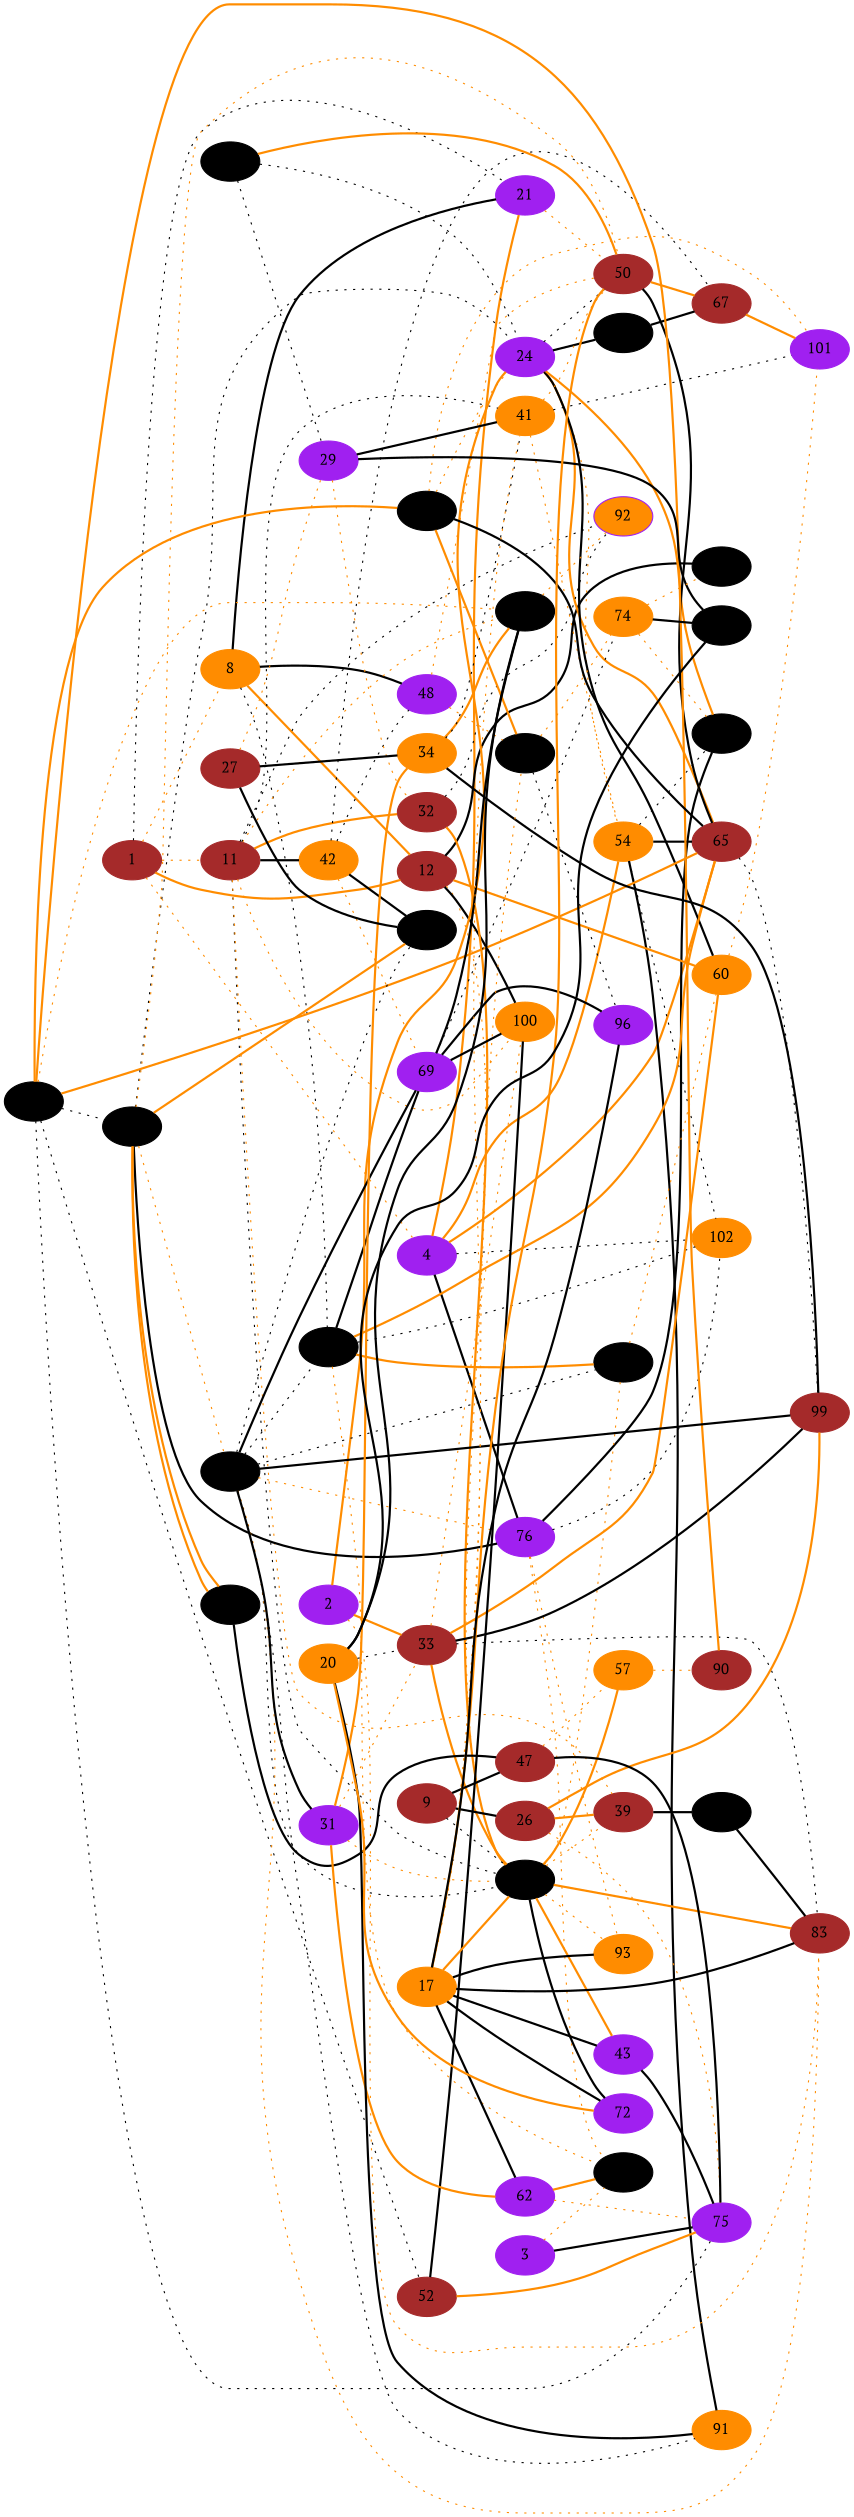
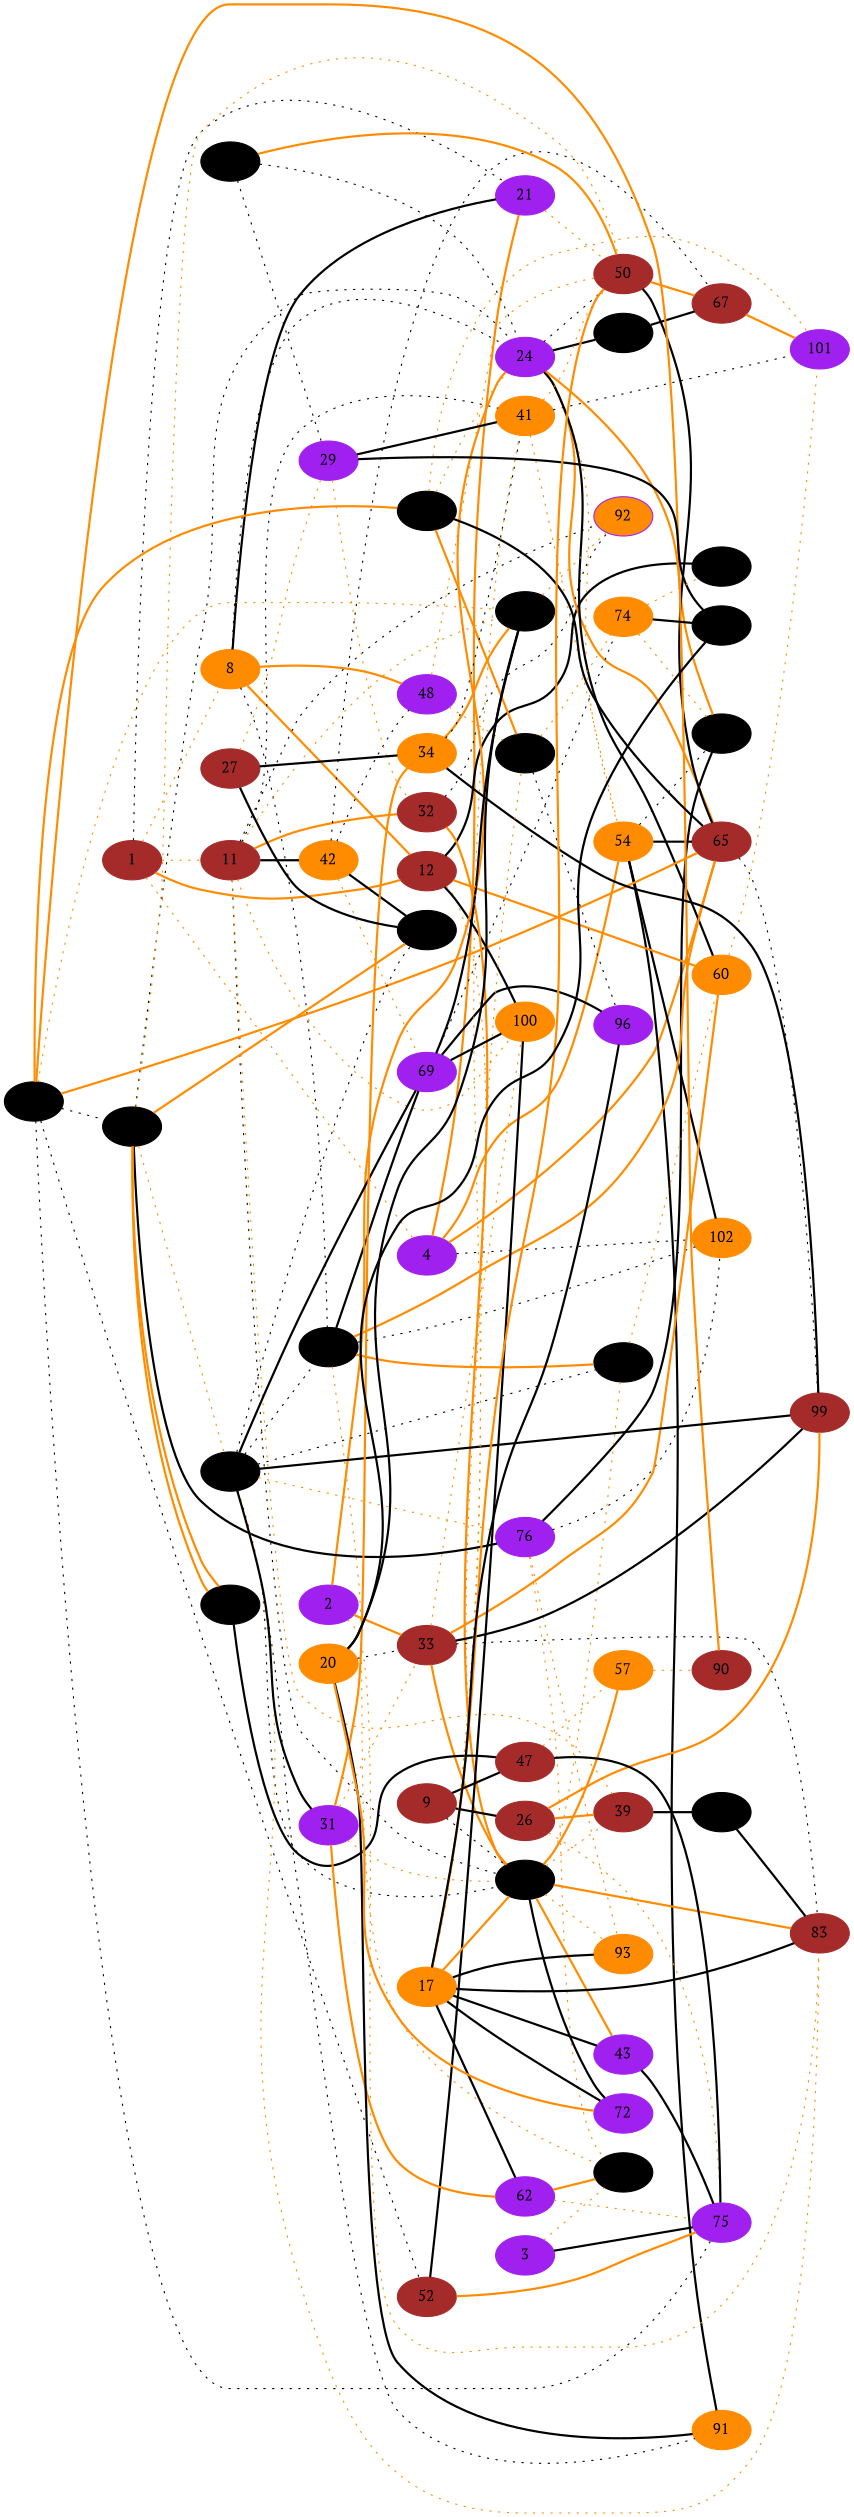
none -> (296, 326)
(332, 667) -> (332, 667)
(673, 1040) -> (673, 1040)
(464, 1360) -> none
